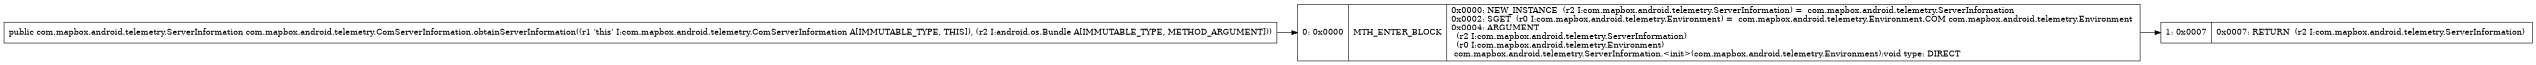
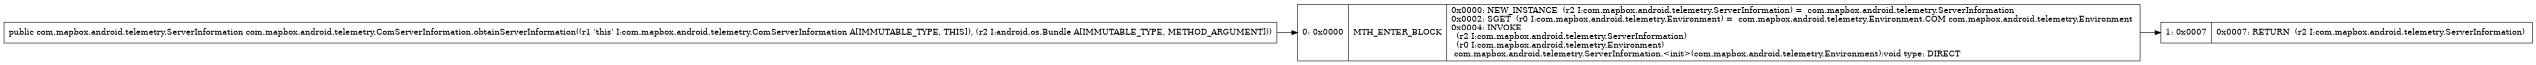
(1498, 28) -> (1489, 28)
